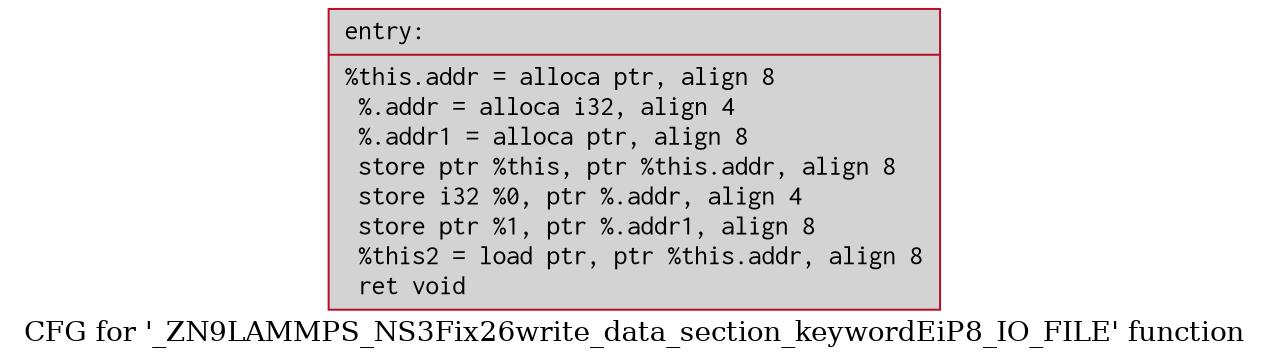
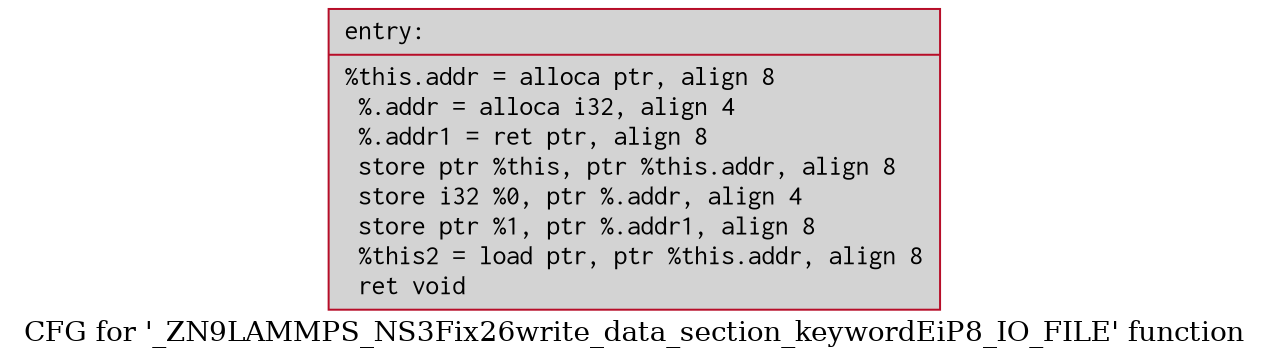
(547, 136) -> (527, 136)
